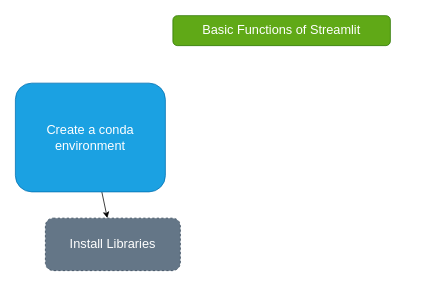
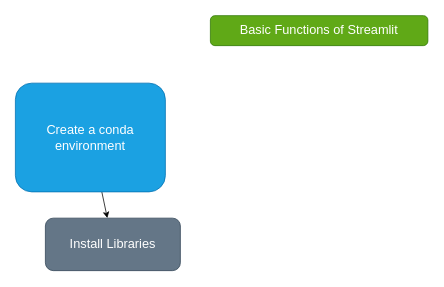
(282, 30) -> (319, 30)
(113, 244) -> (113, 244)
